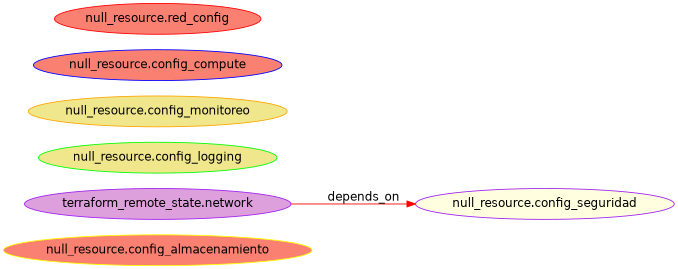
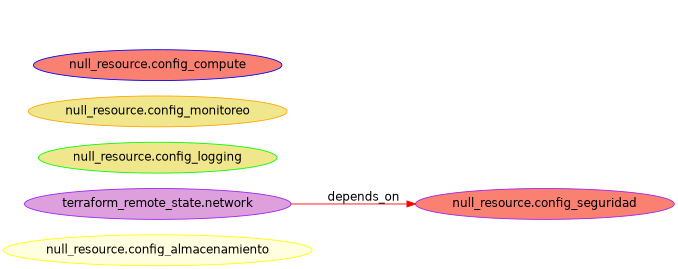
(158, 19) -> none
(545, 204) -> (545, 204)
(158, 250) -> (158, 250)
